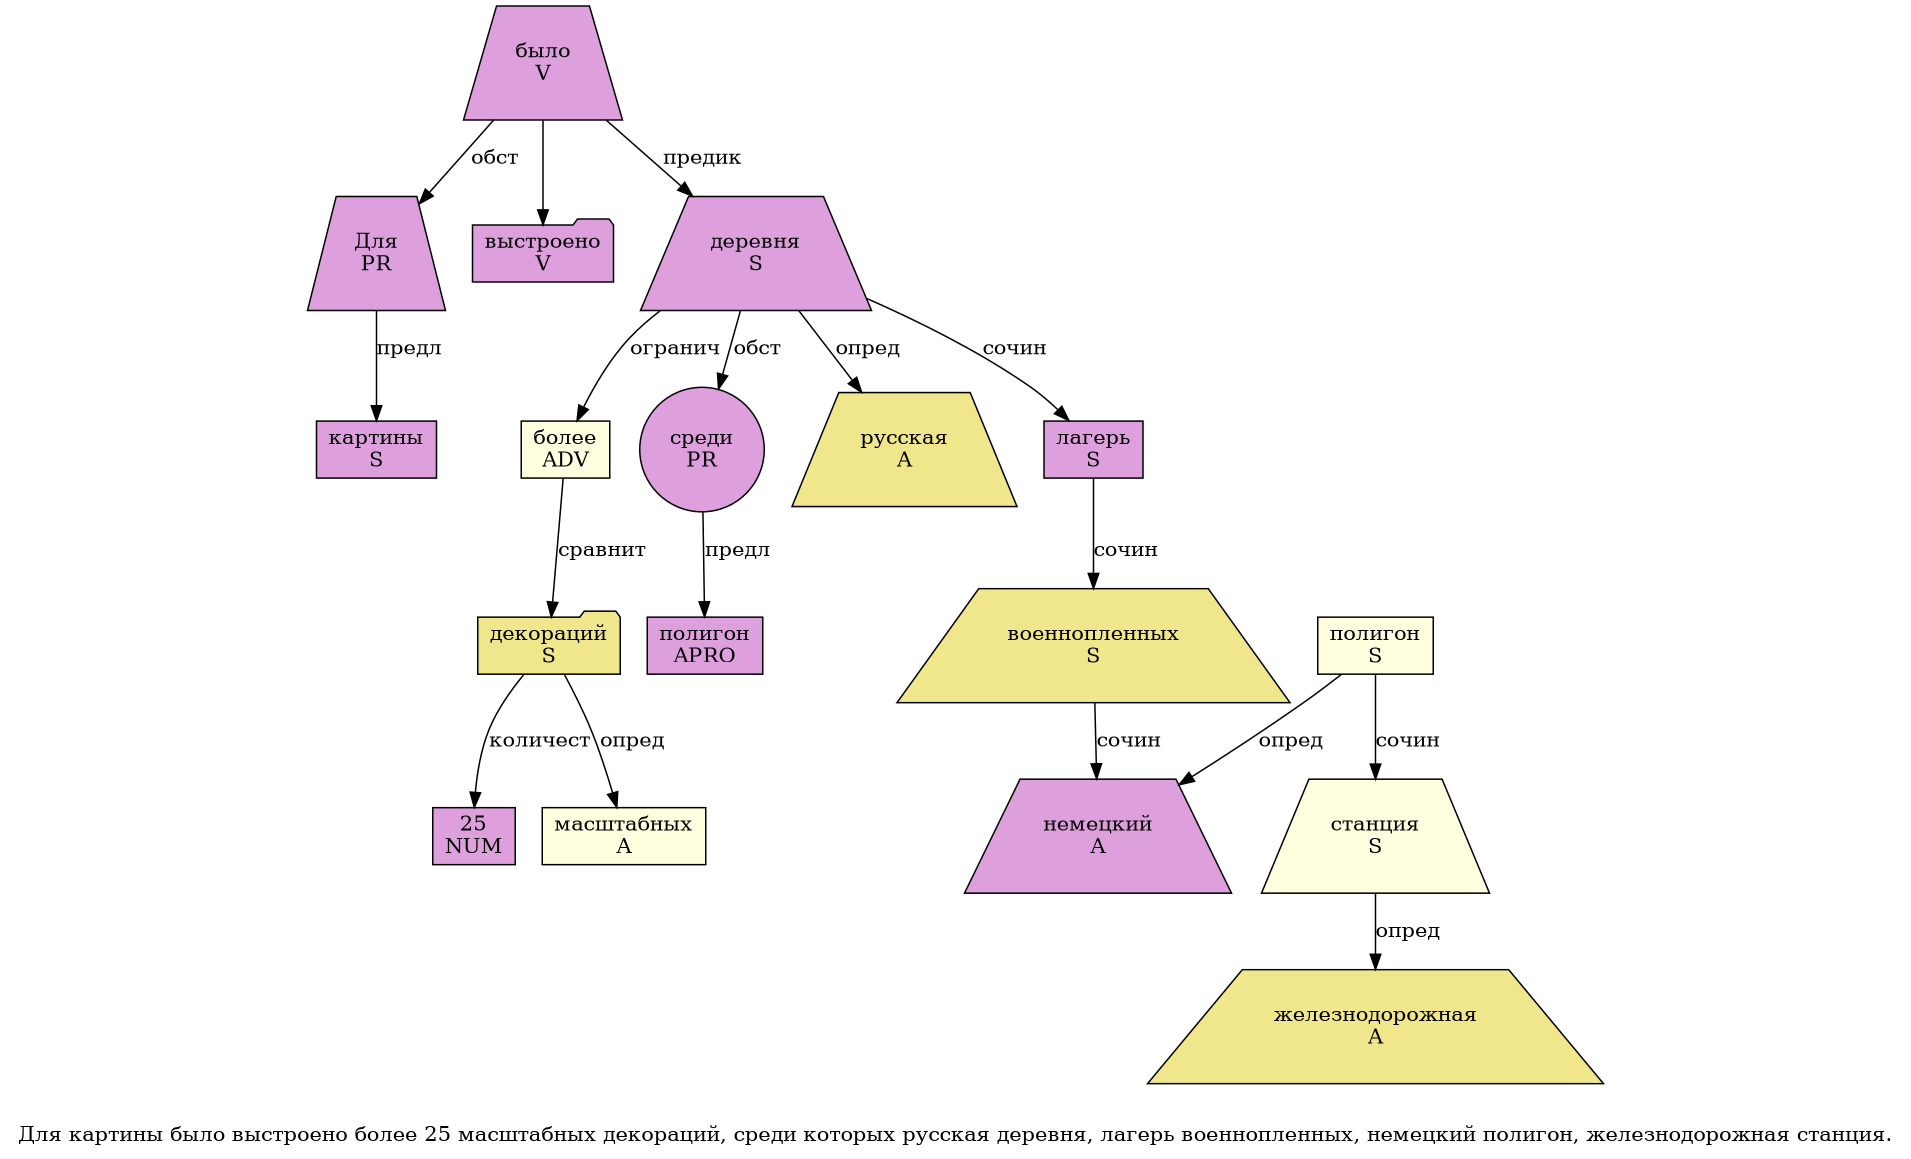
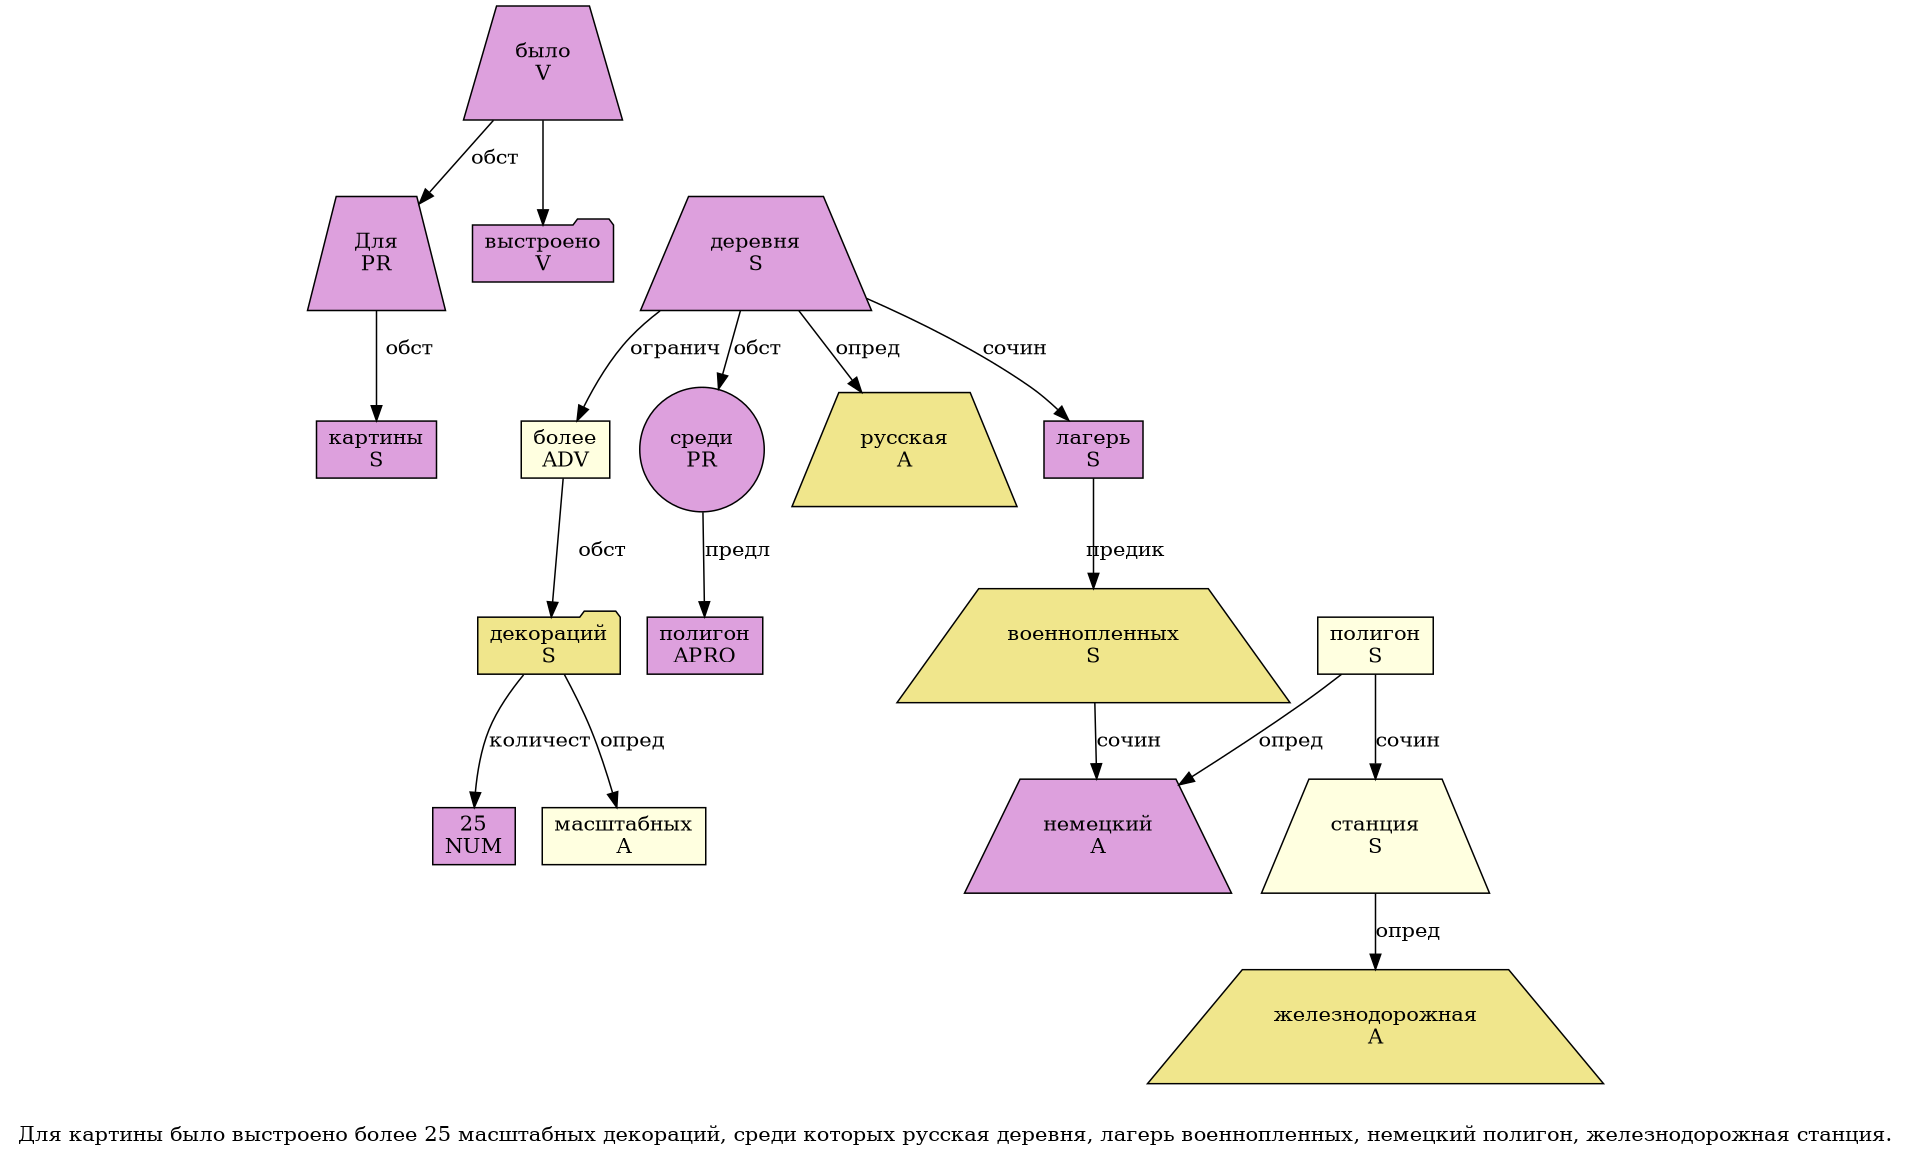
(644, 153) -> none
(410, 349) -> (410, 349)
(602, 550) -> (602, 550)
(1126, 550) -> (1126, 550)
